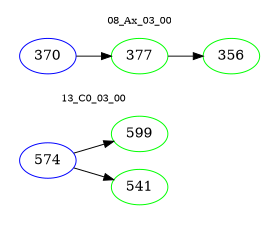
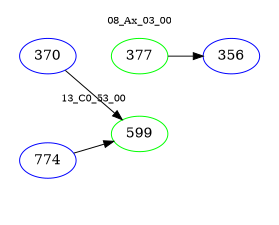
(89, 56) -> (95, 96)
(231, 56) -> (231, 56)
(94, 99) -> (94, 99)
(48, 161) -> (48, 161)
(140, 187) -> none
